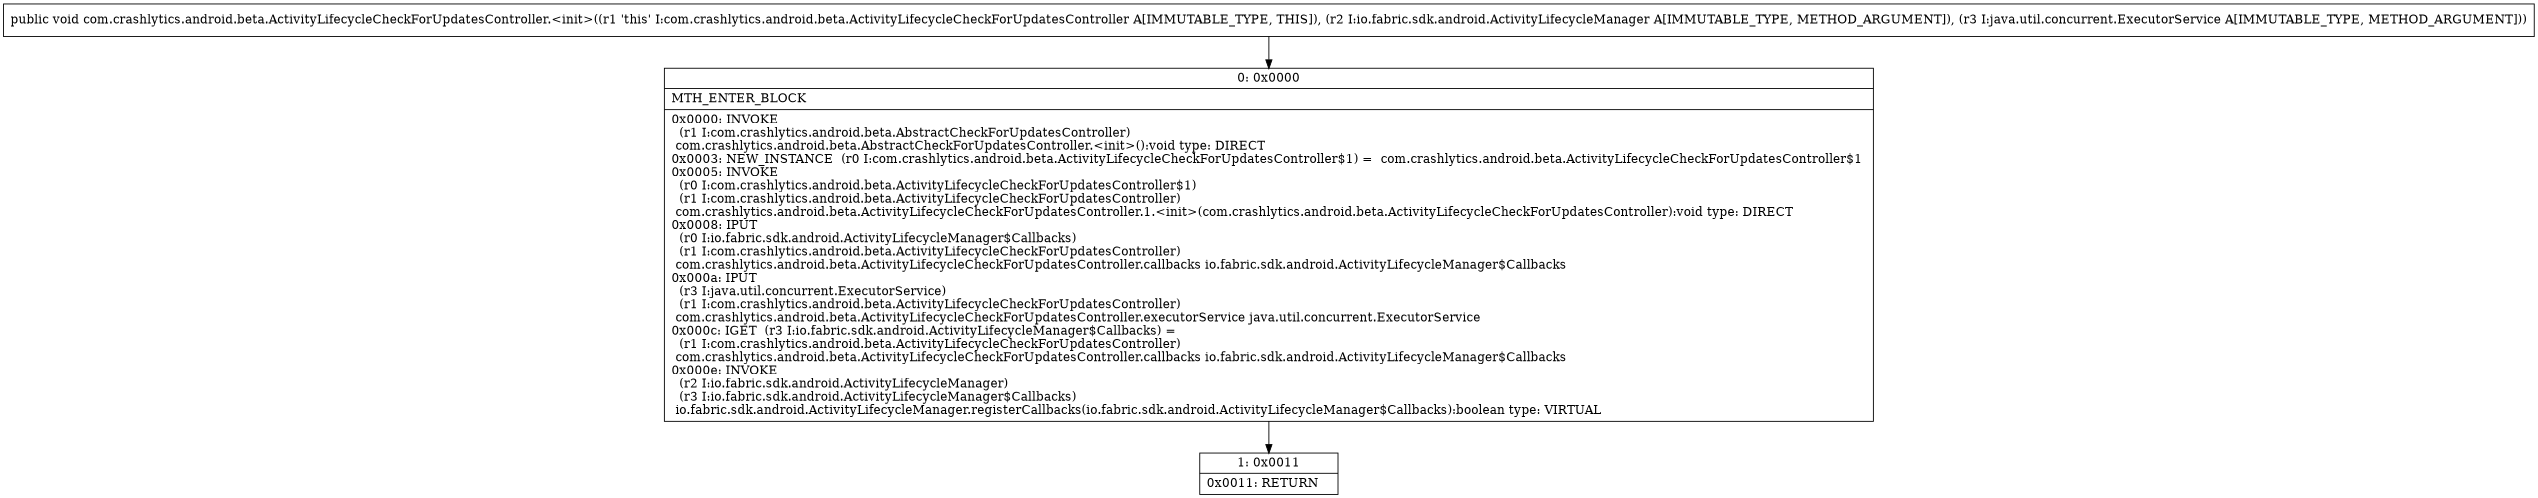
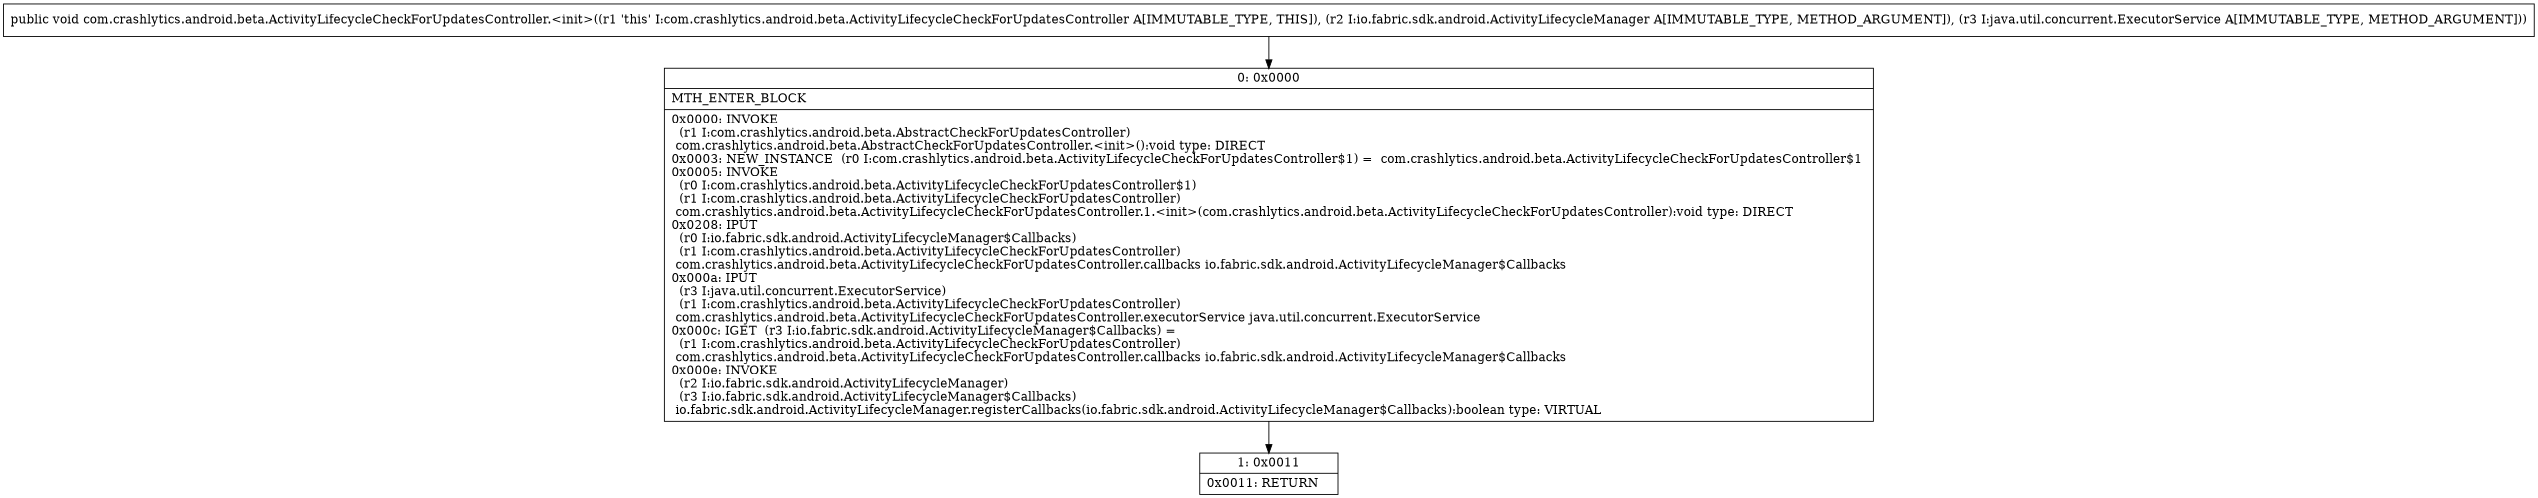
(719, 225) -> (719, 225)
